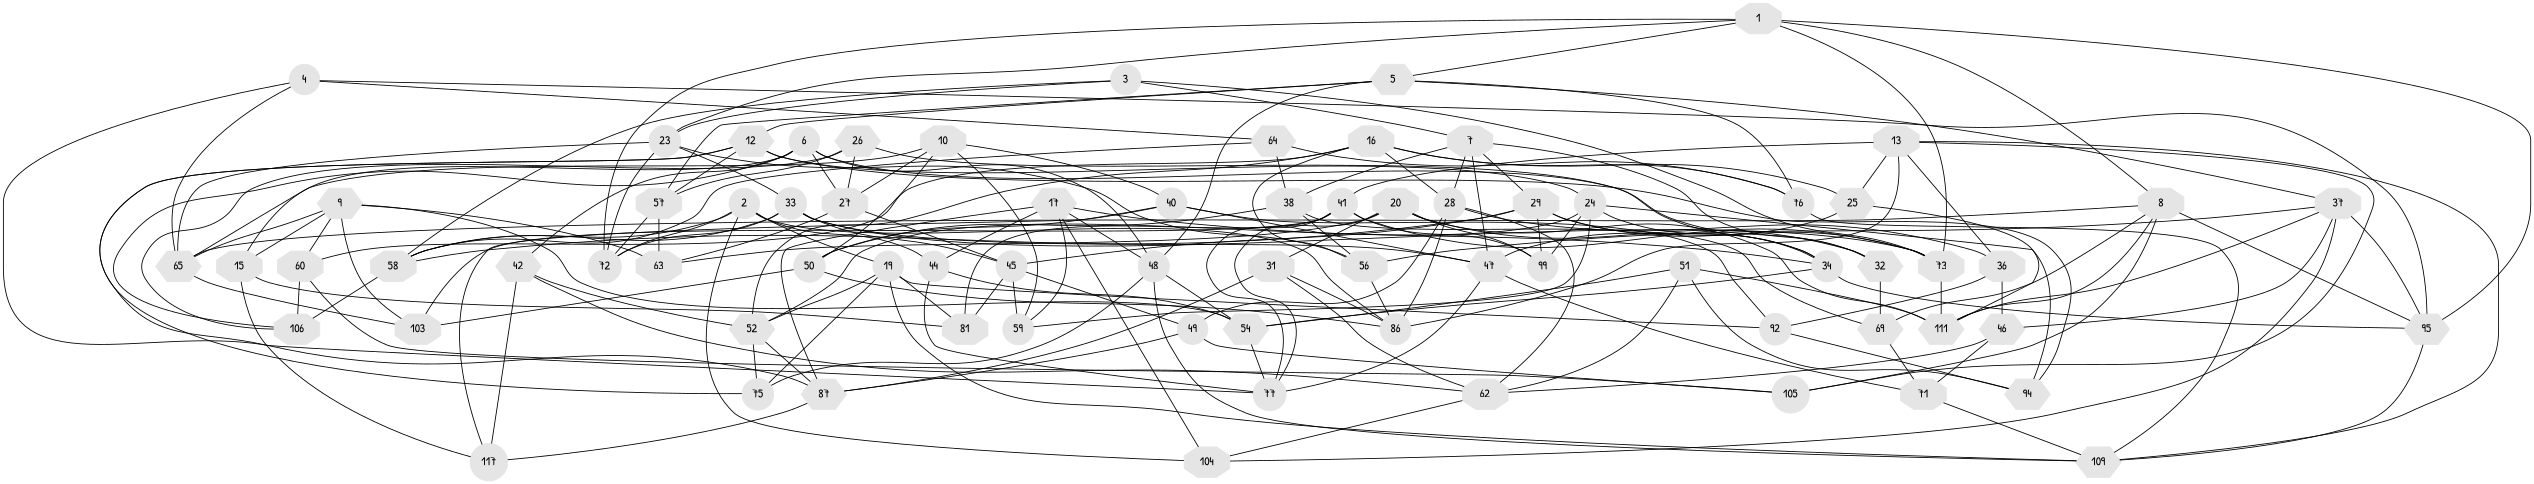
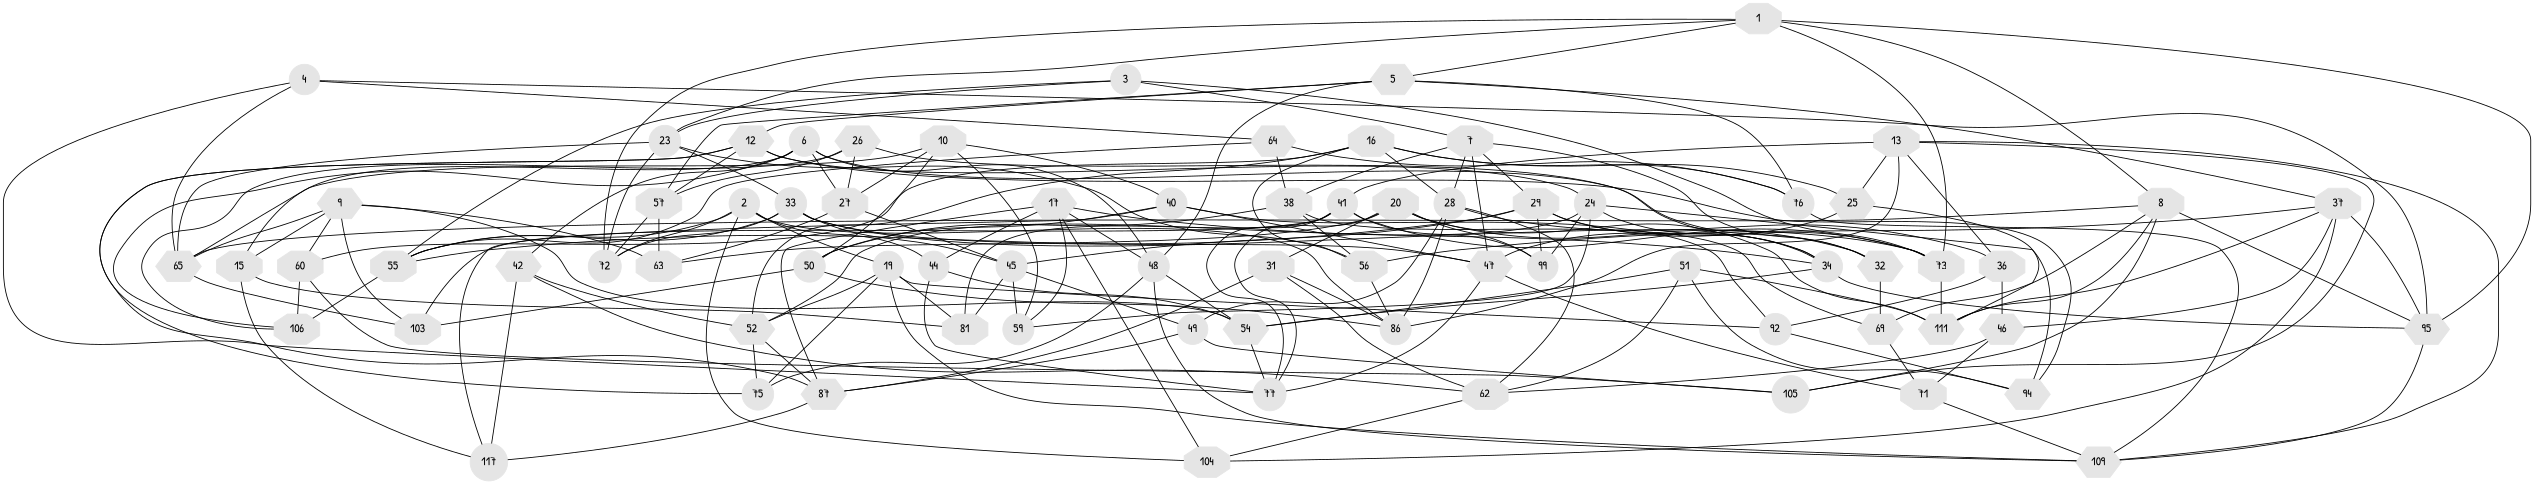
(393, 266) -> (393, 266)
